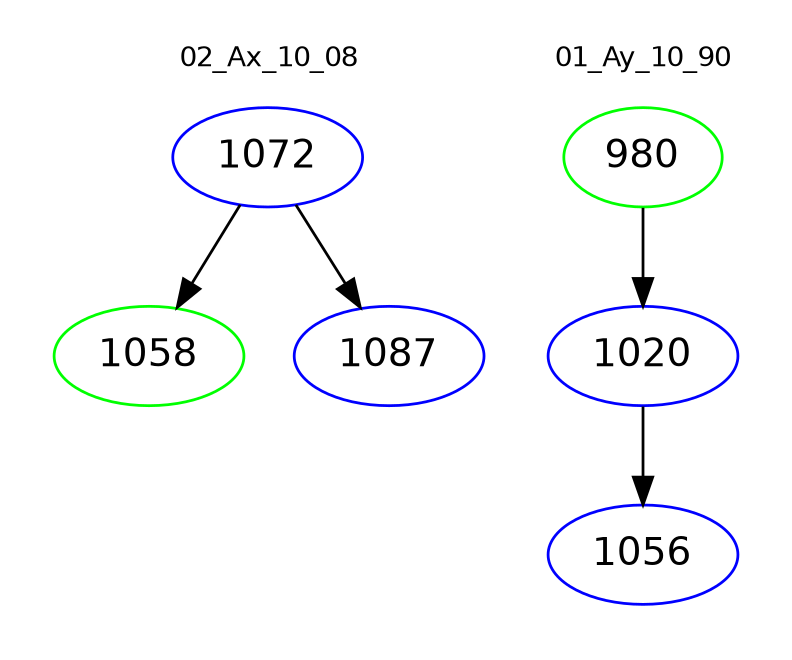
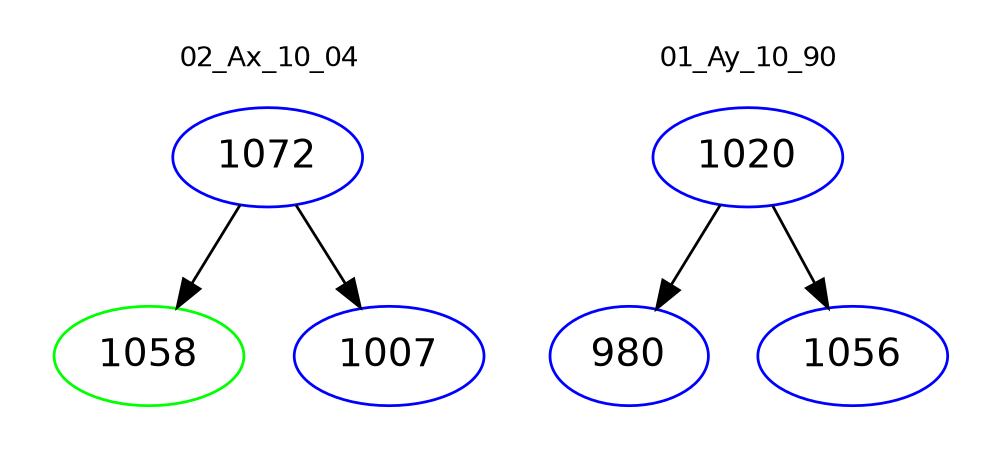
(269, 59) -> (269, 59)
(643, 157) -> (629, 356)
(643, 243) -> (696, 245)
(389, 356) -> (389, 356)
